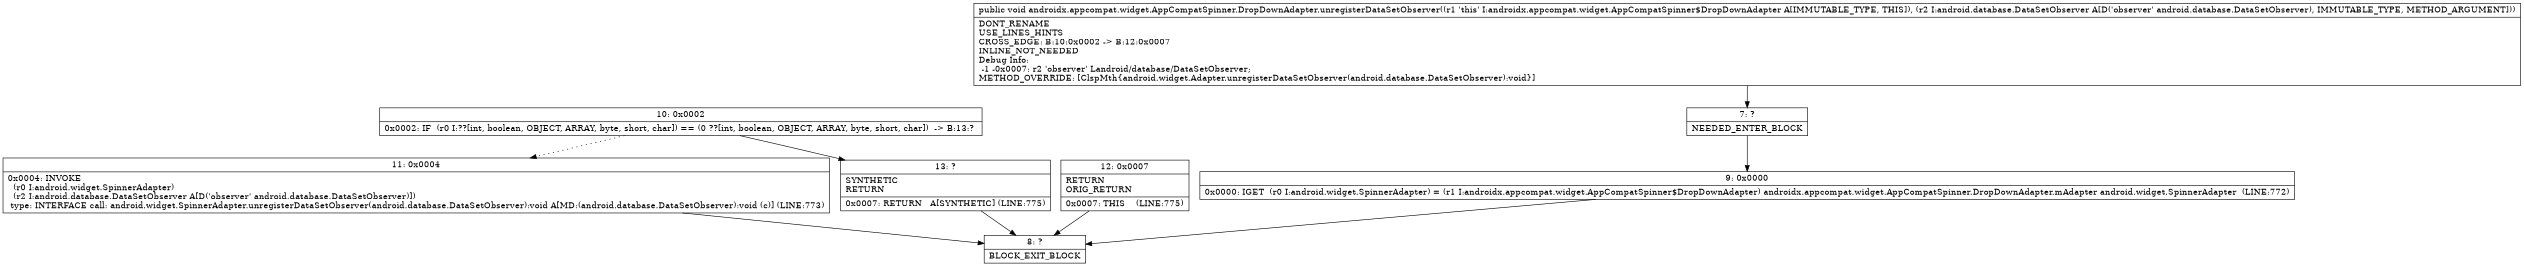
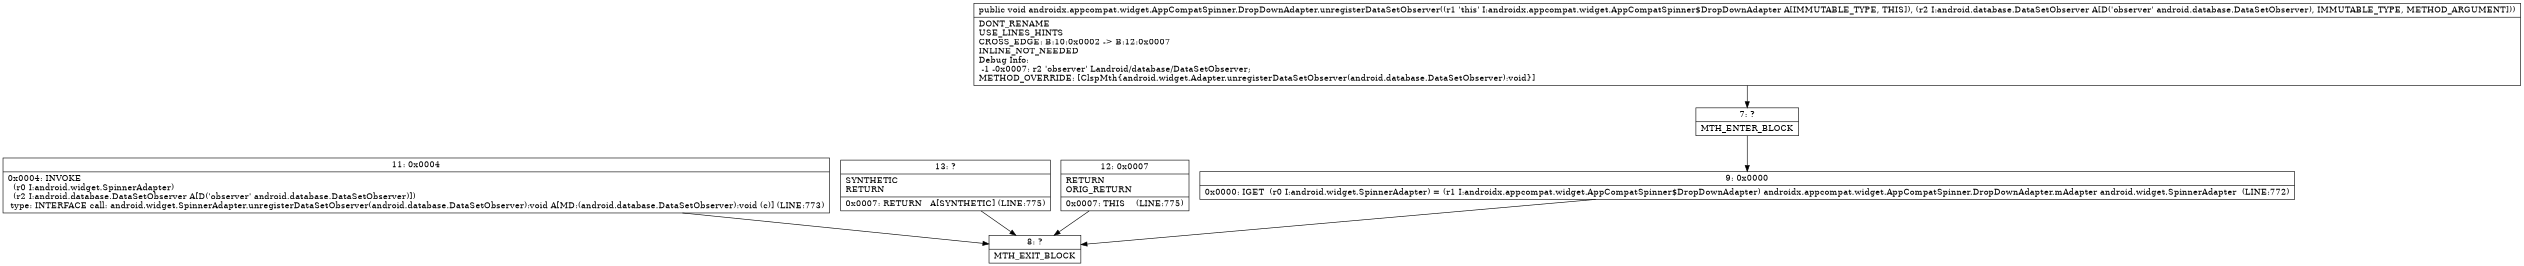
(681, 122) -> none
(1747, 128) -> (1747, 128)
(1035, 256) -> (1035, 256)
